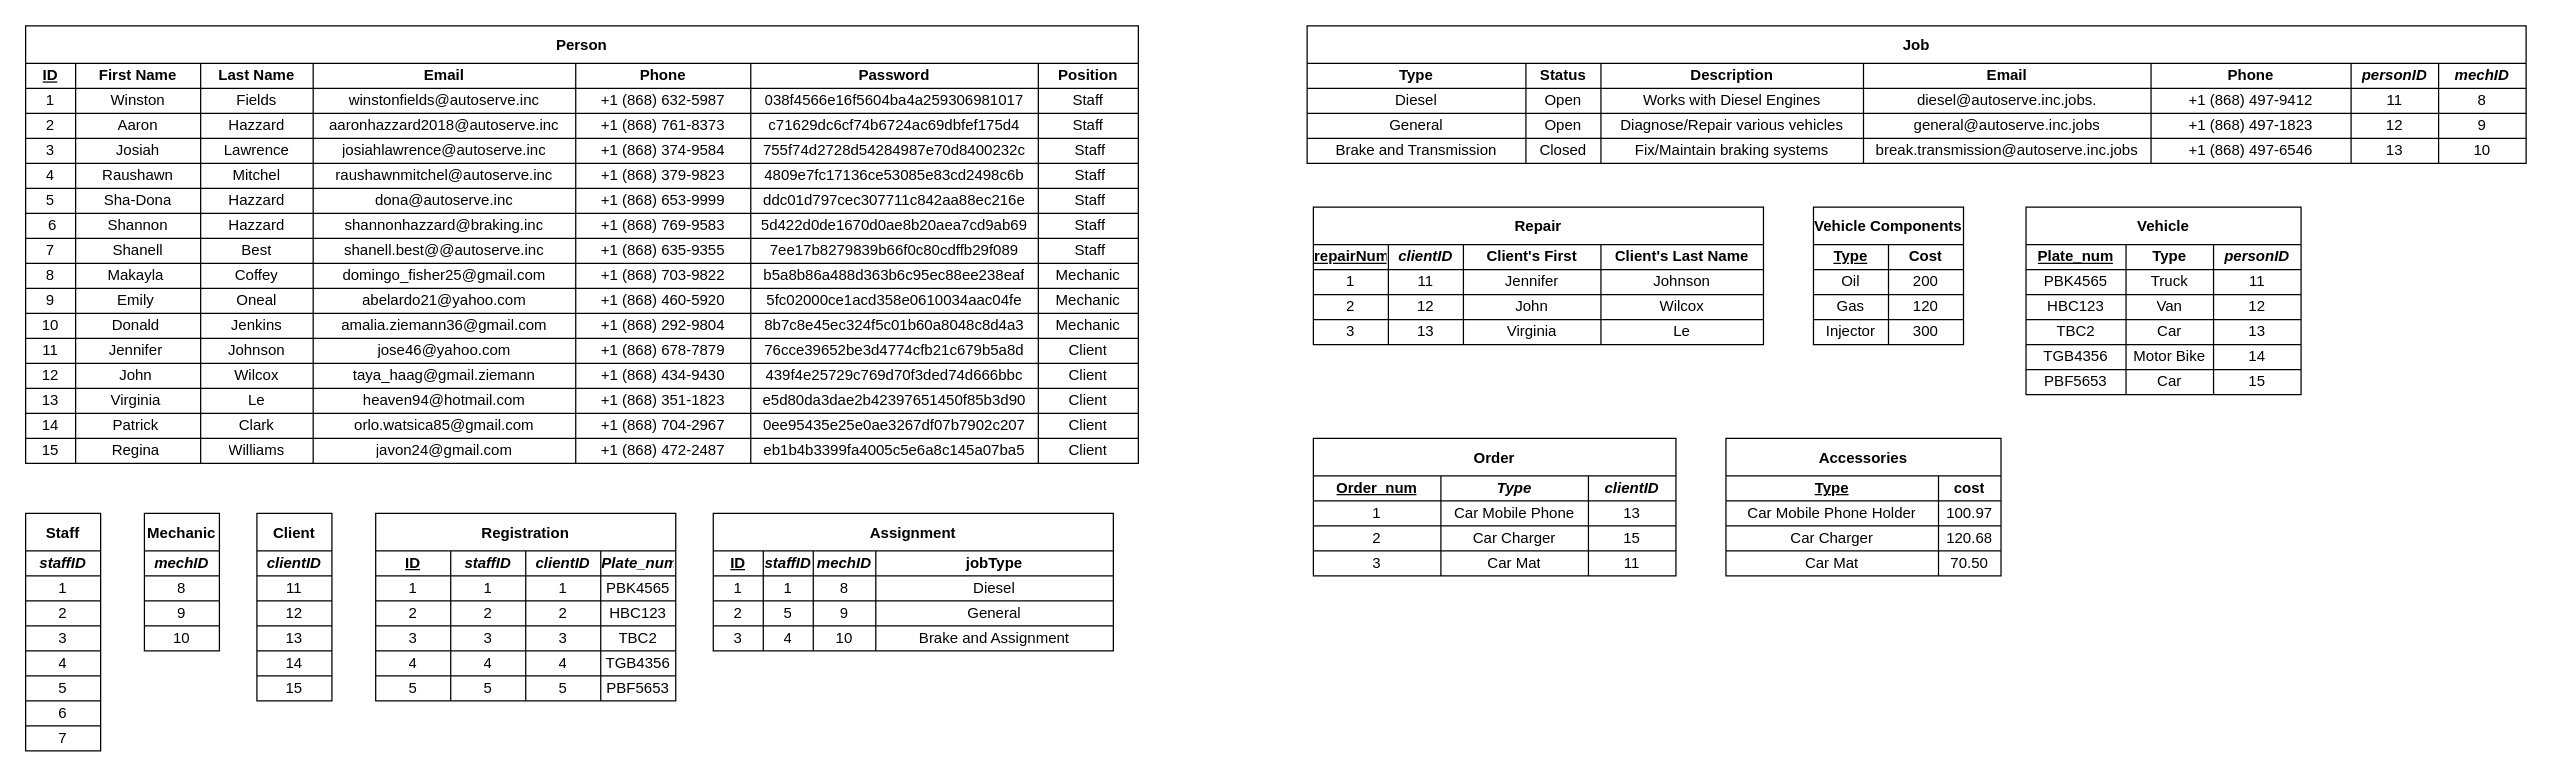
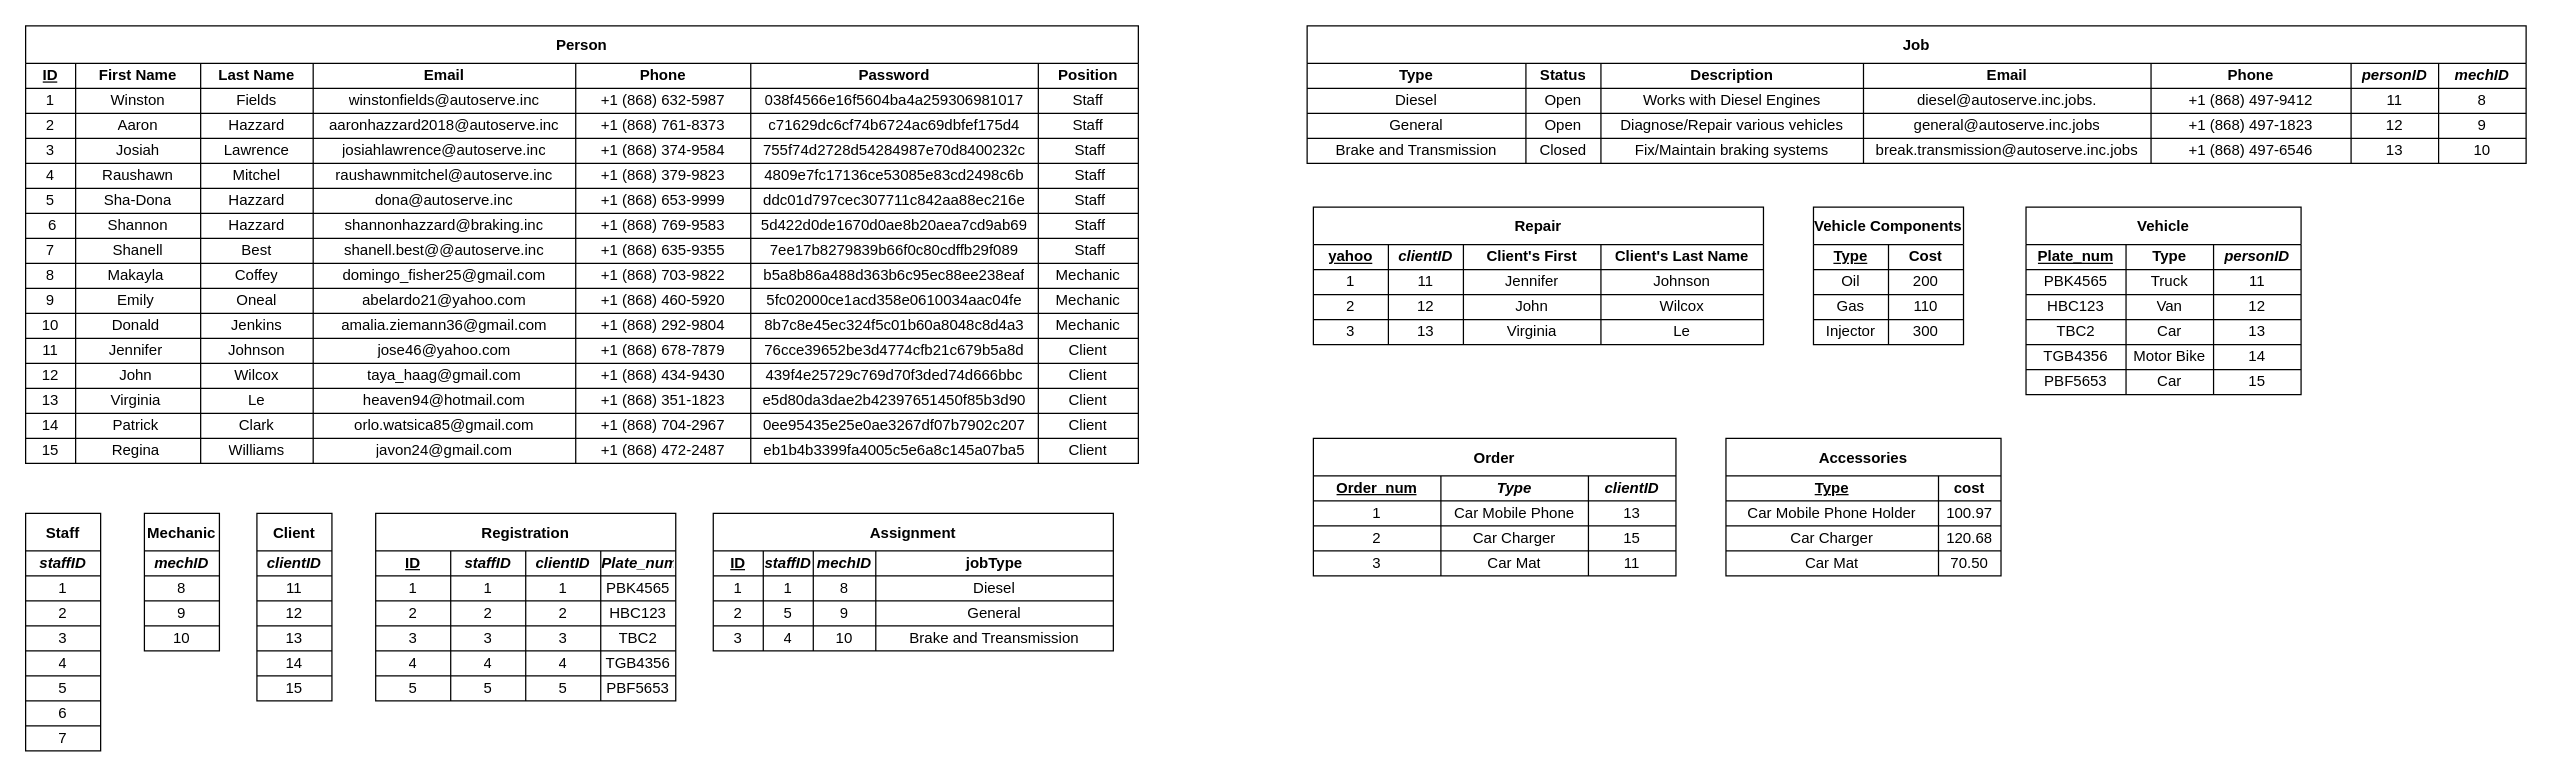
(1351, 257) -> (1351, 257)
(1926, 307) -> (1926, 307)
(444, 376) -> (444, 376)
(994, 638) -> (994, 638)
